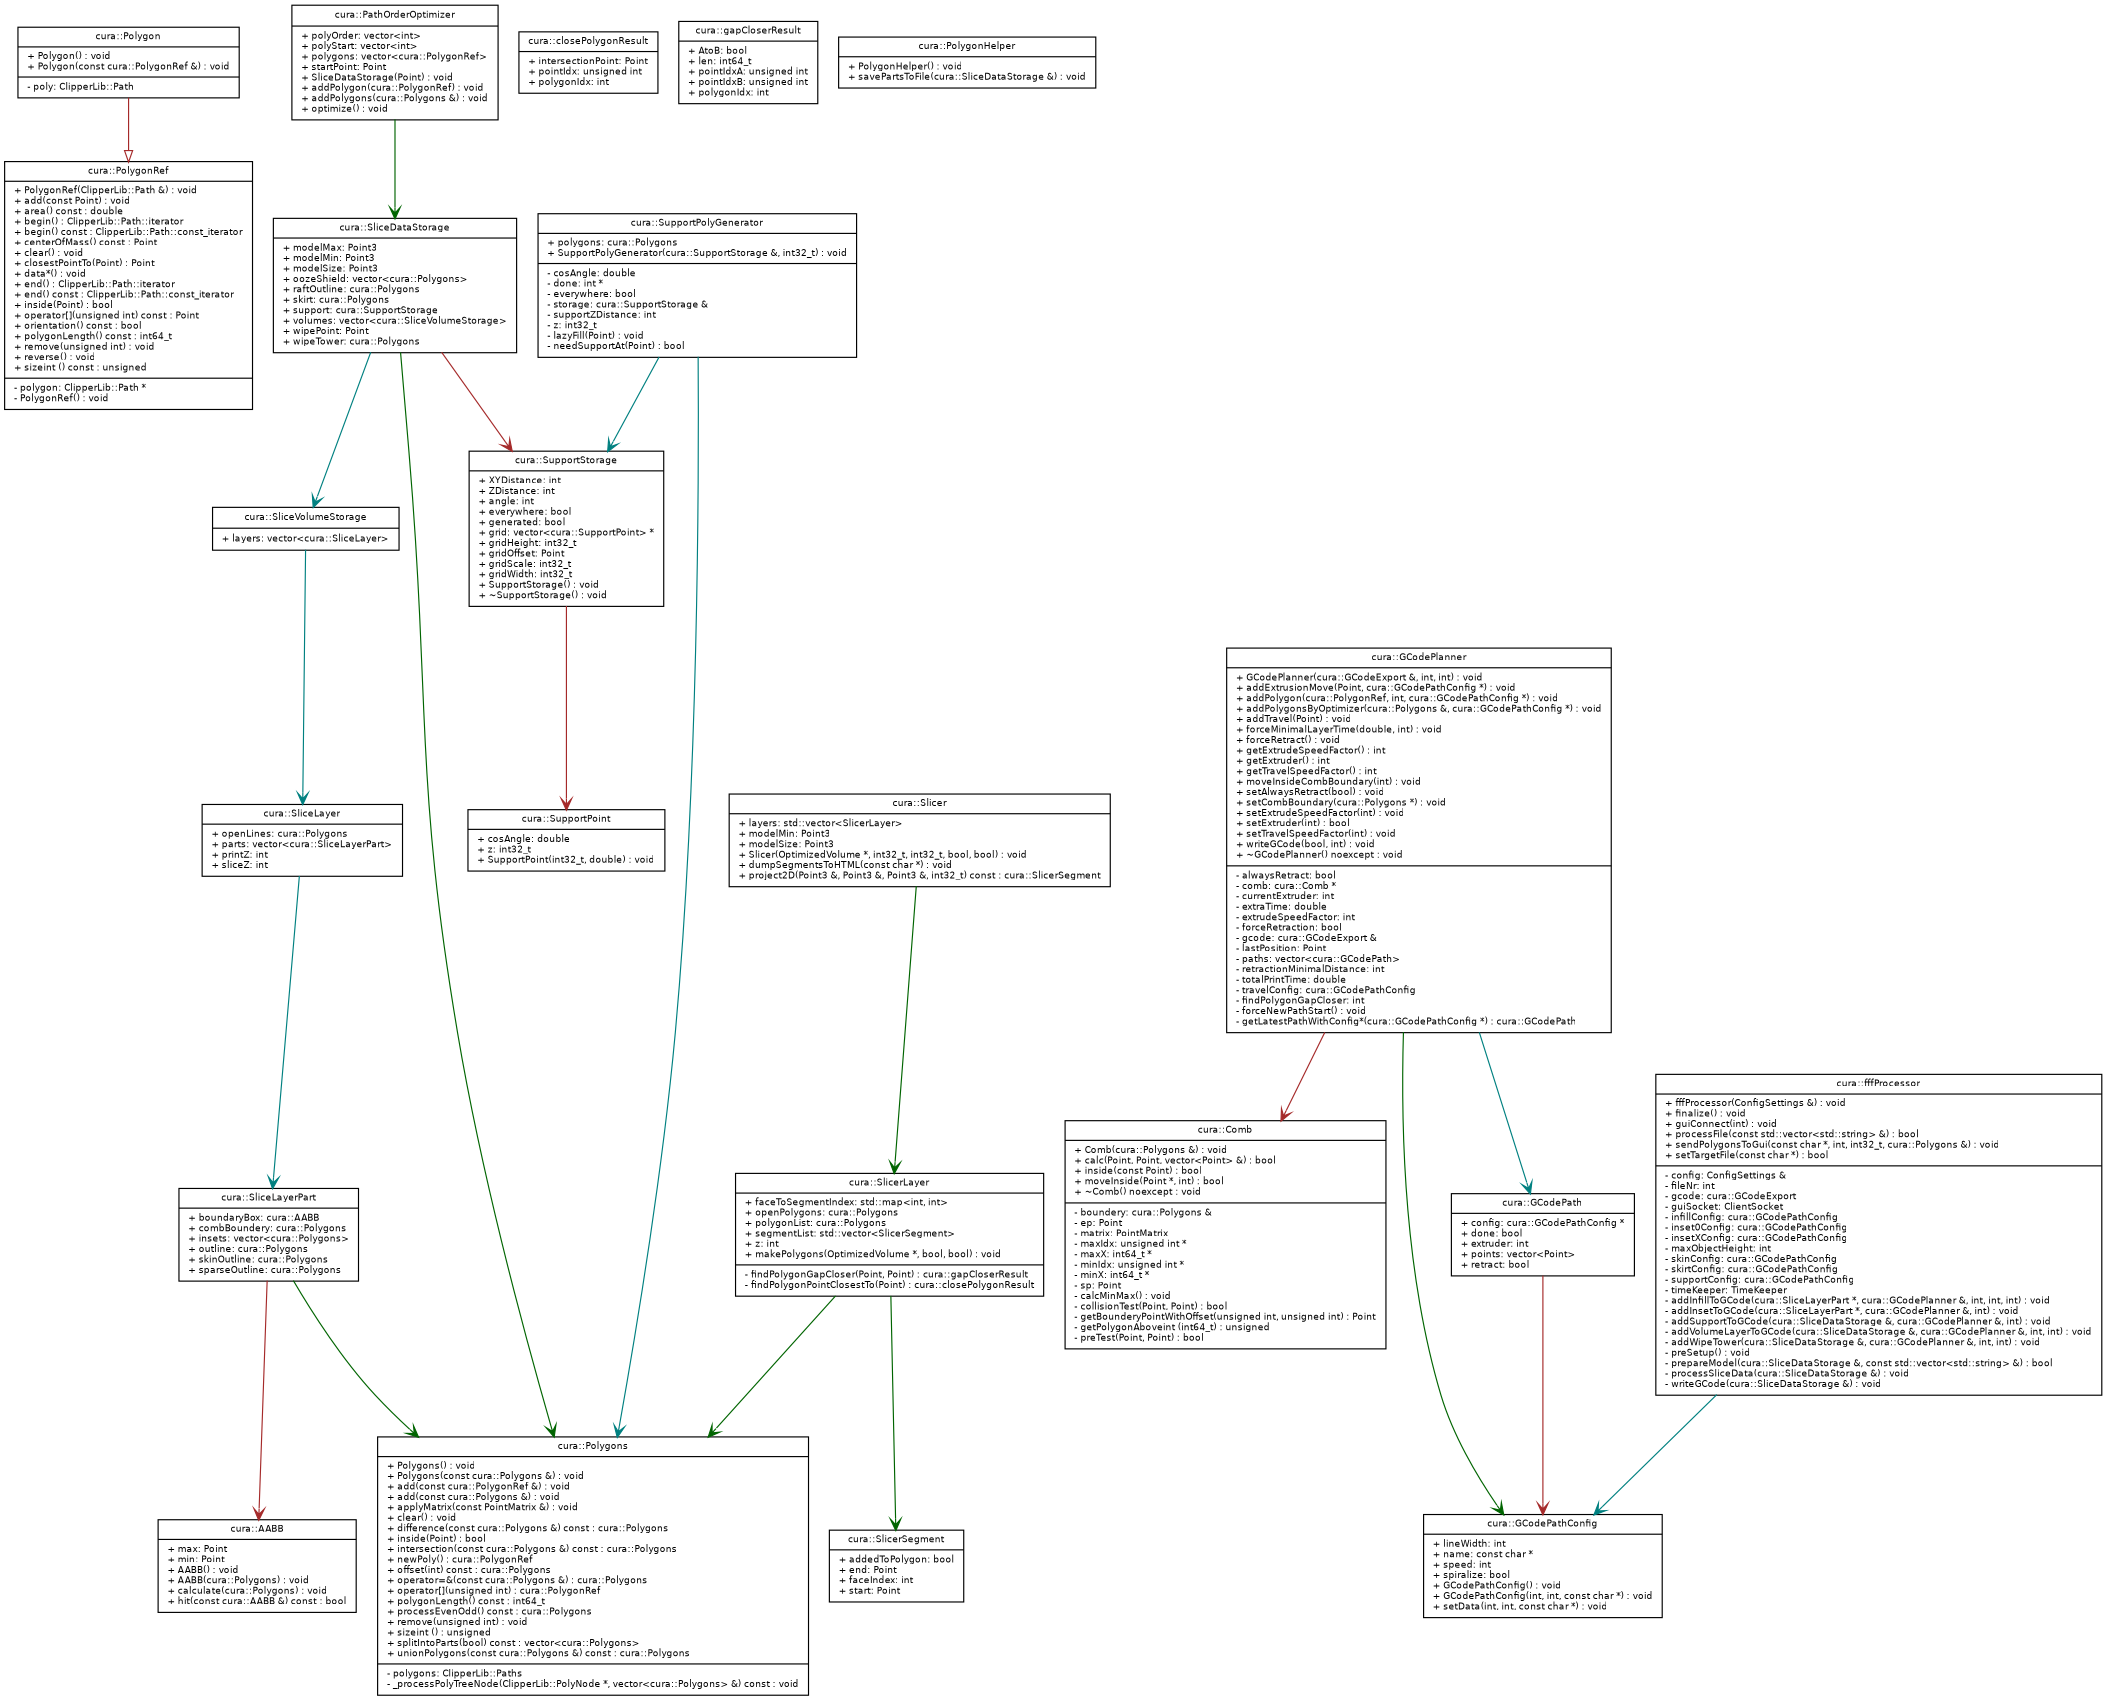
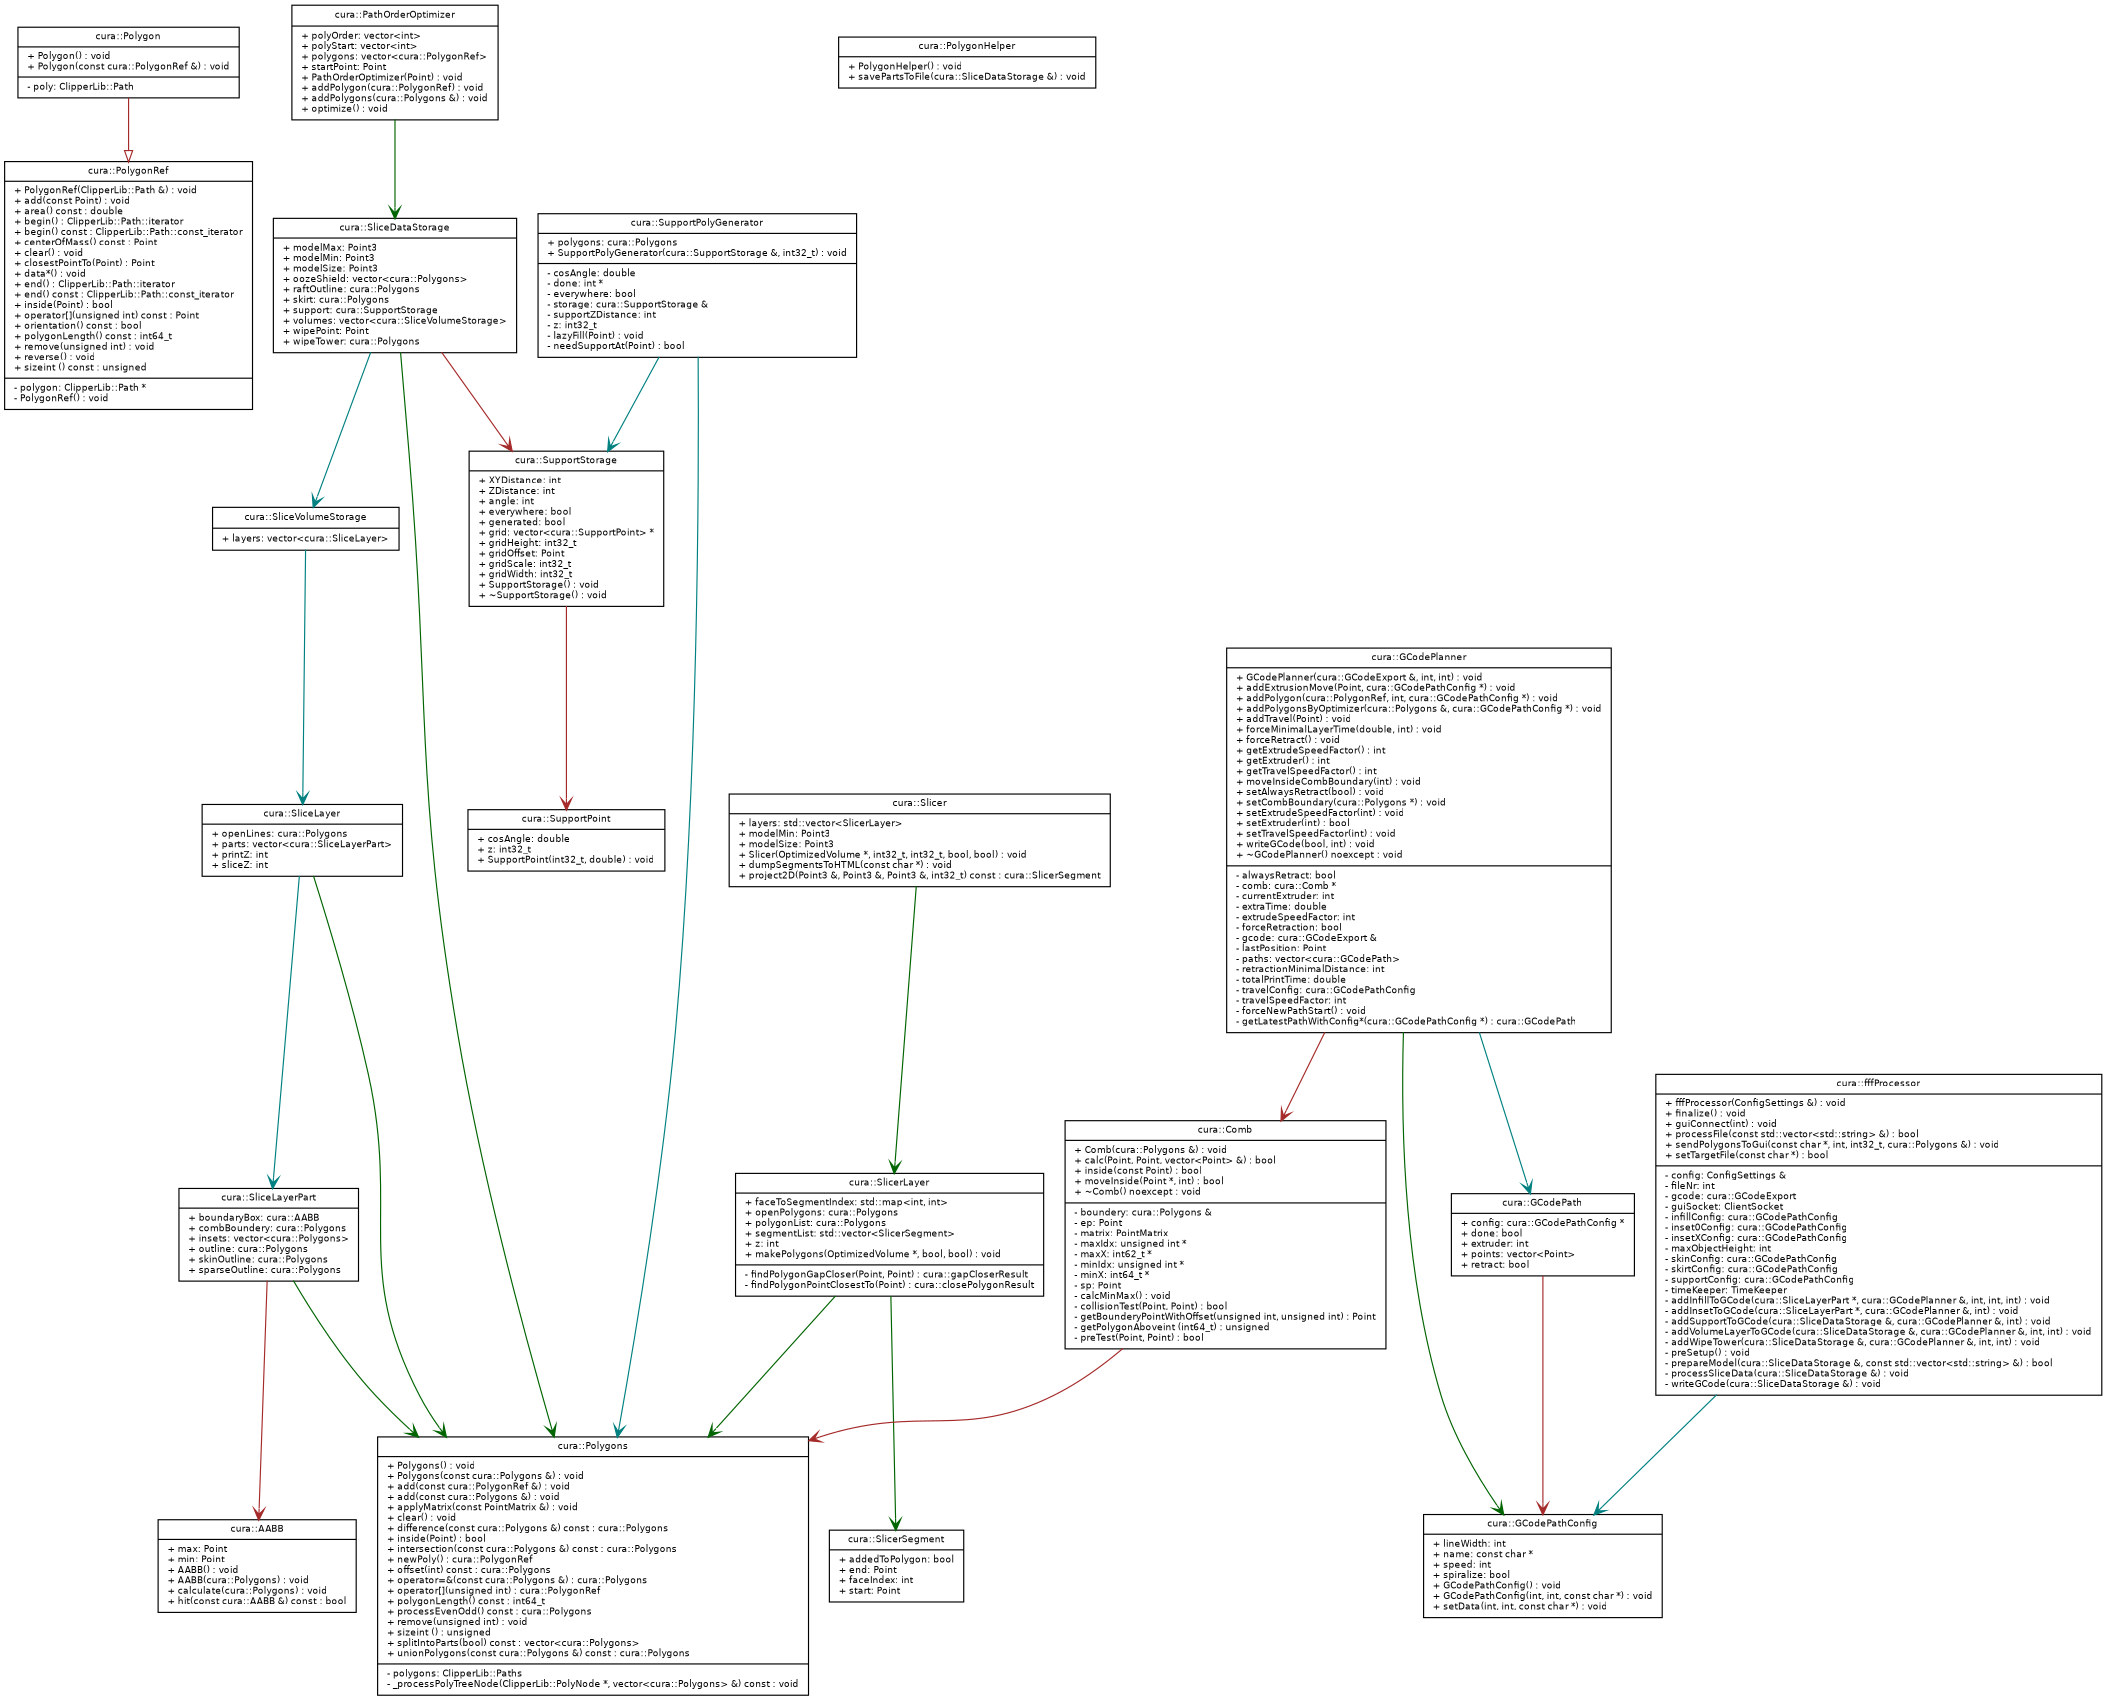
(588, 63) -> none
(748, 63) -> none
(378, 78) -> (382, 78)
(1301, 1001) -> (1292, 1001)
none -> (379, 1154)
(1113, 1254) -> (1113, 1254)
none -> (980, 1418)
